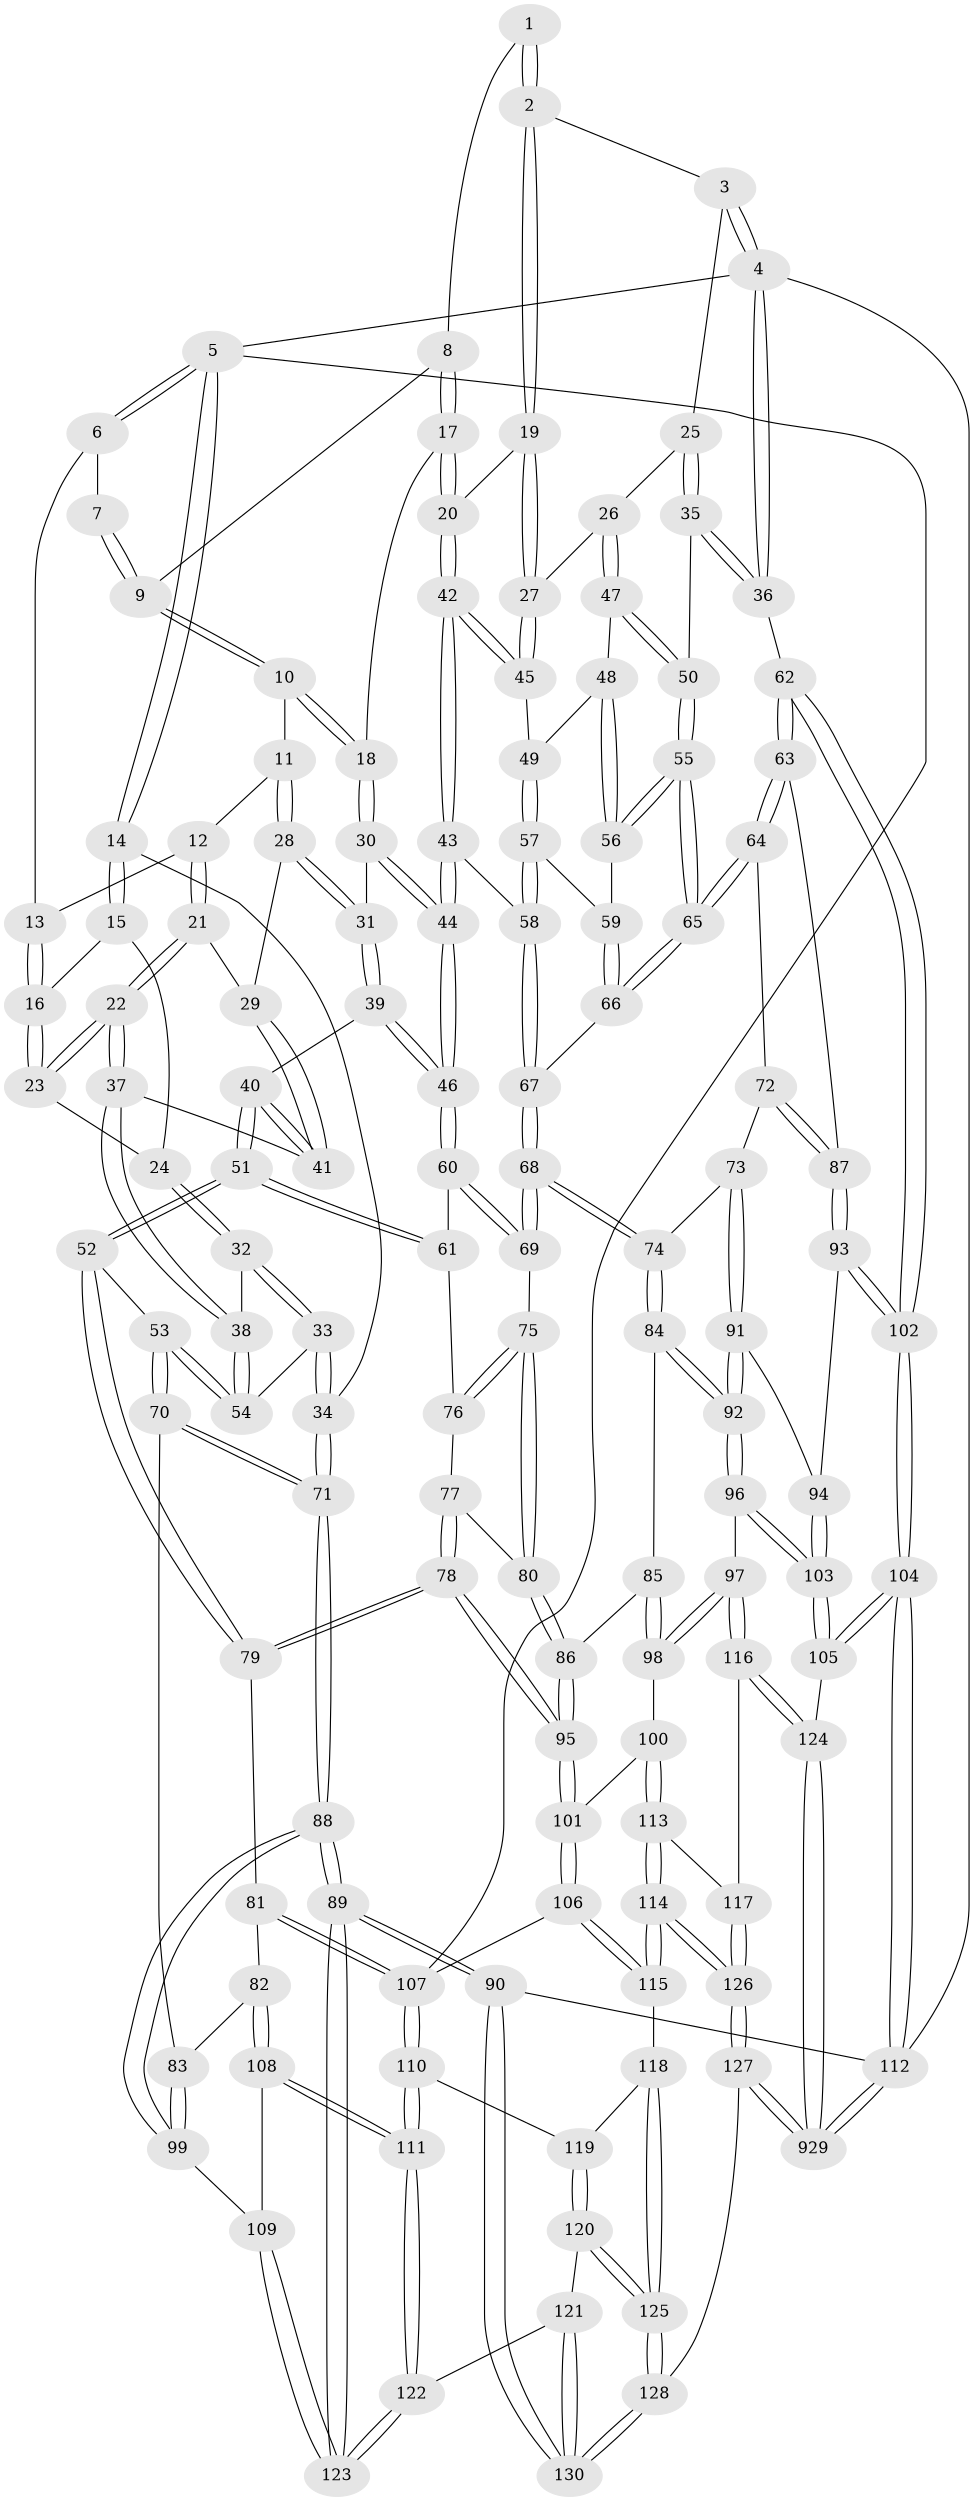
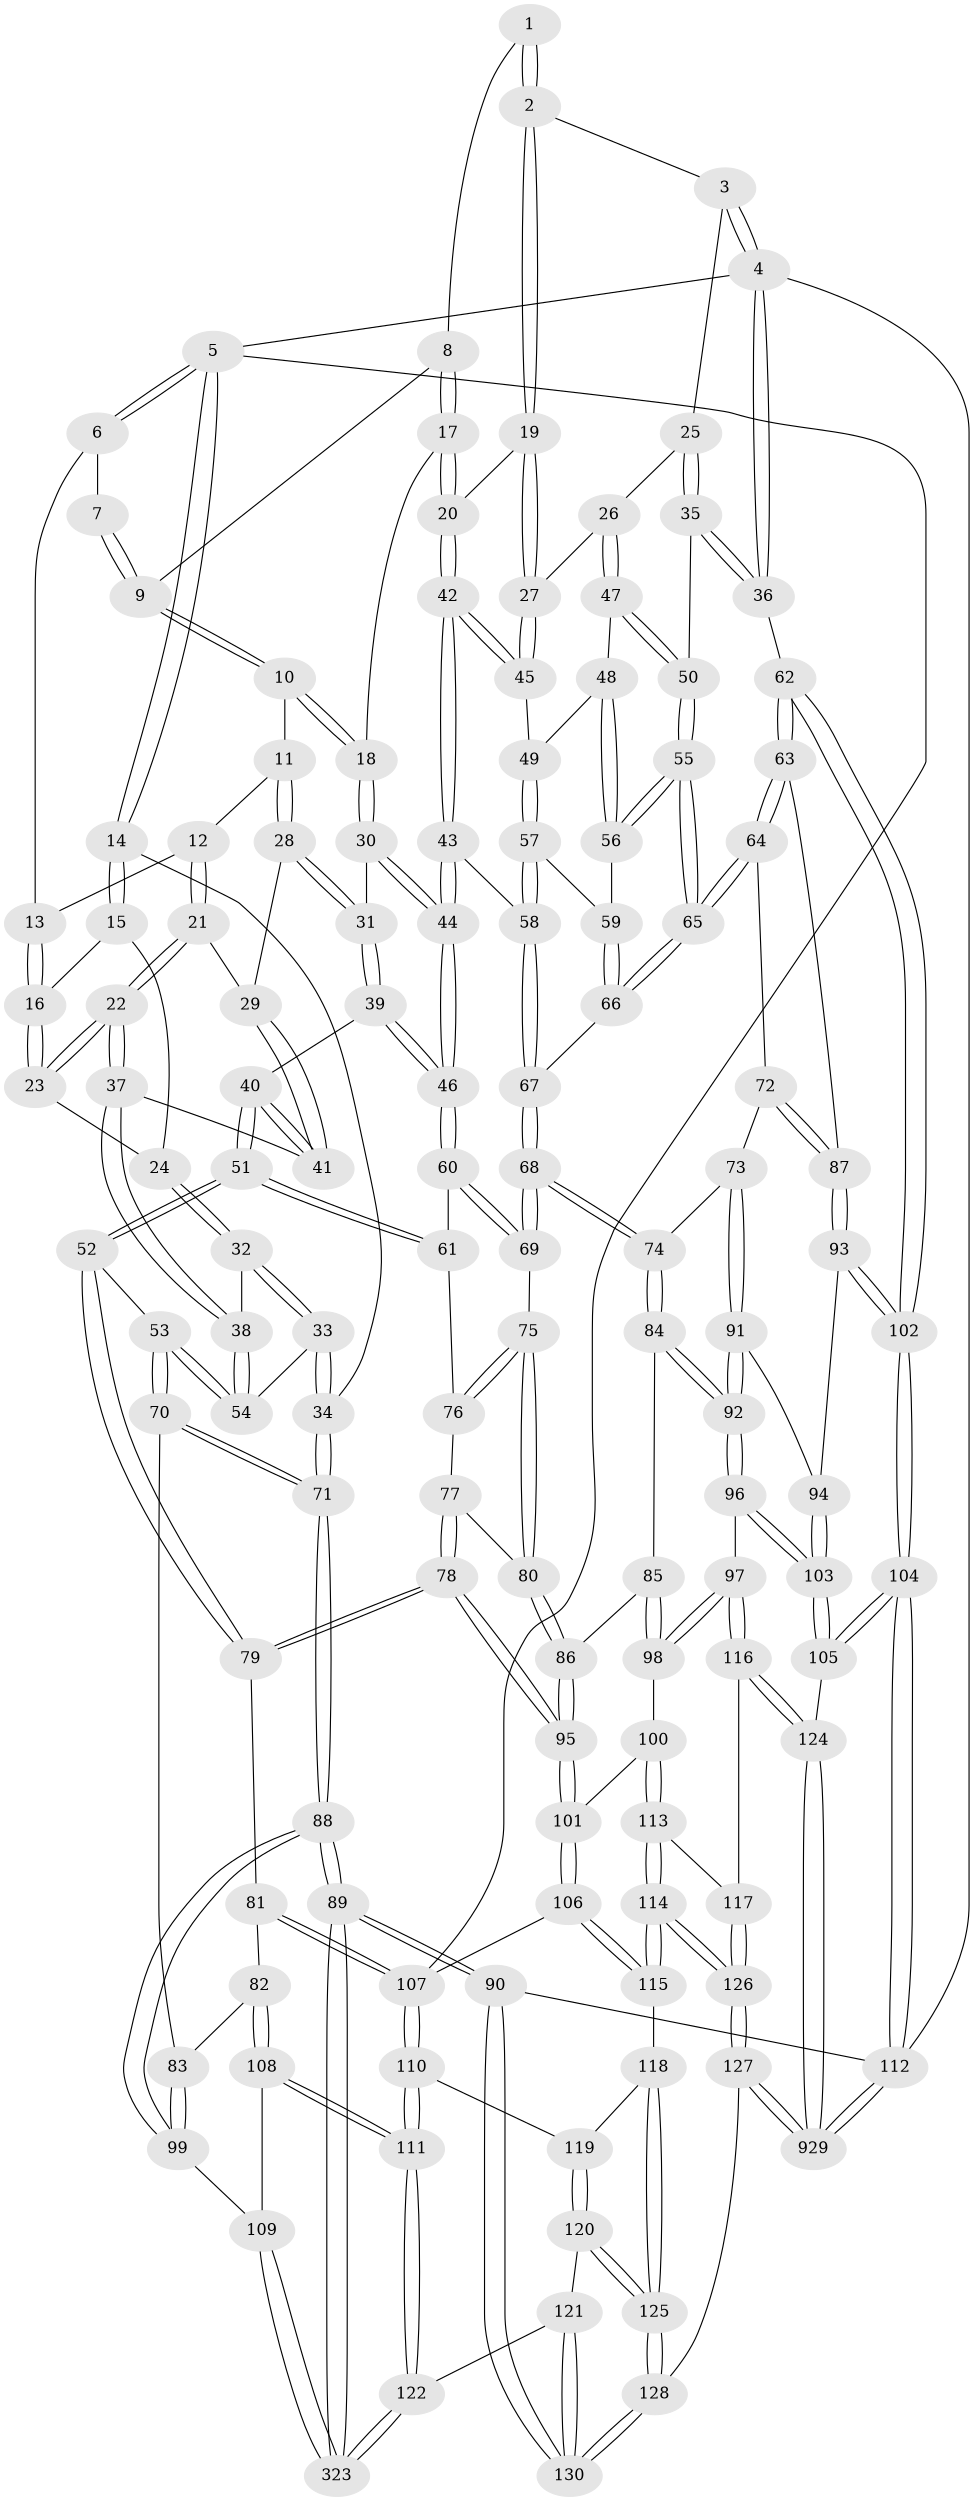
(337, 2476) -> (337, 2476)
